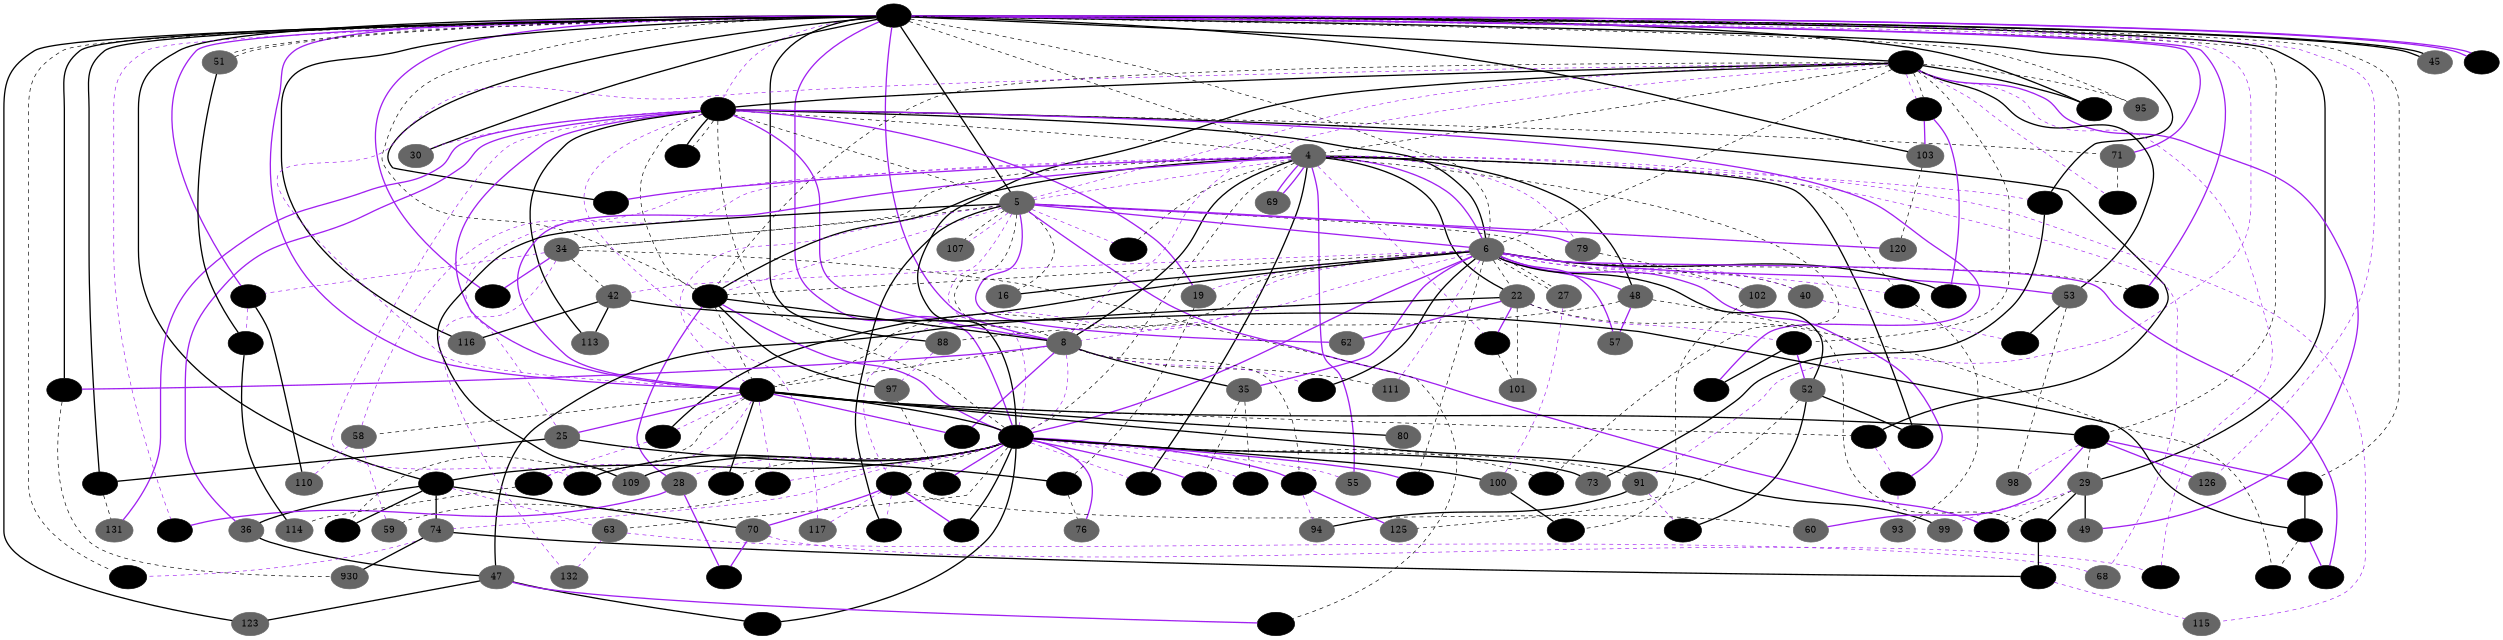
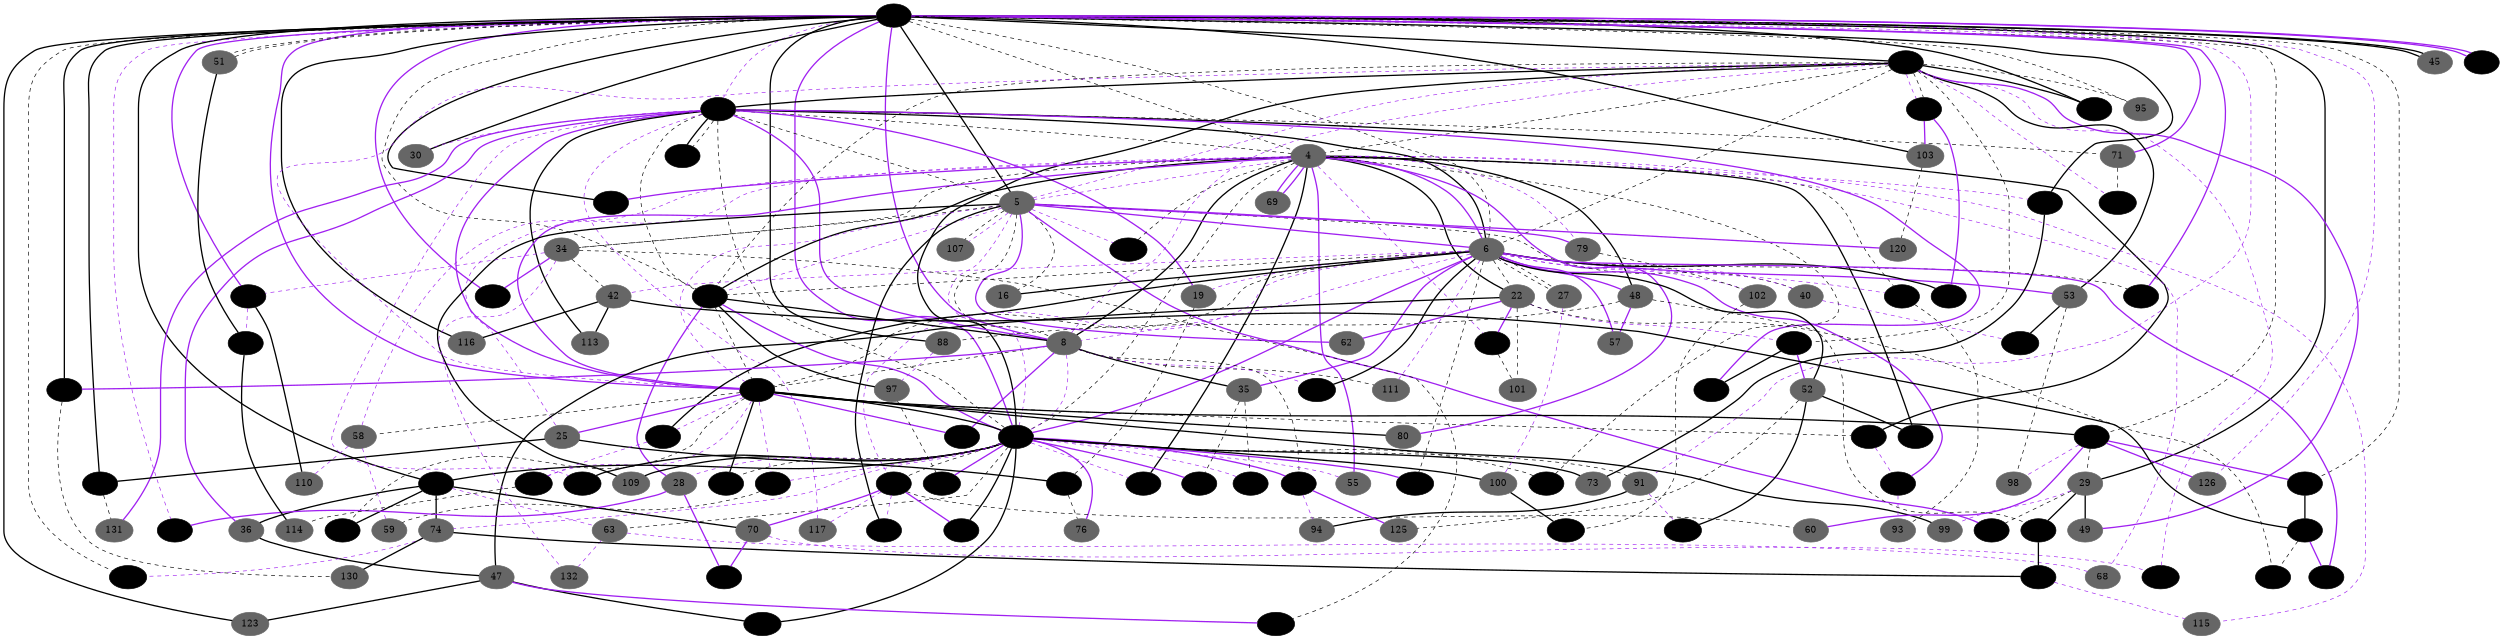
none -> (1663, 296)
(350, 577) -> (350, 577)
